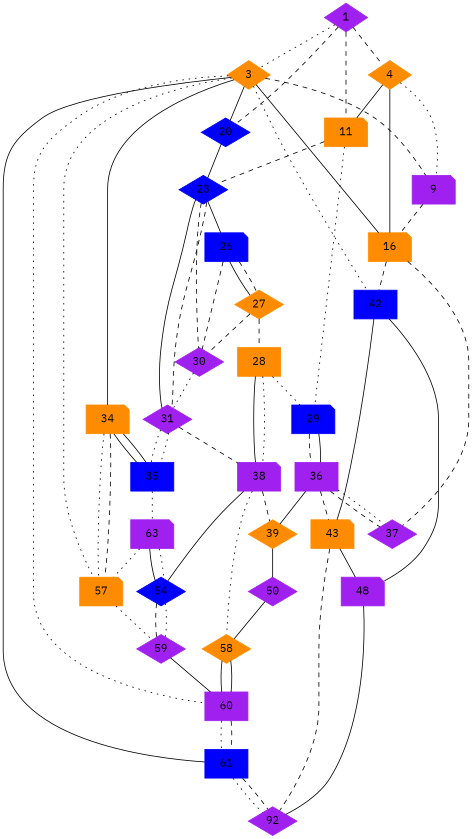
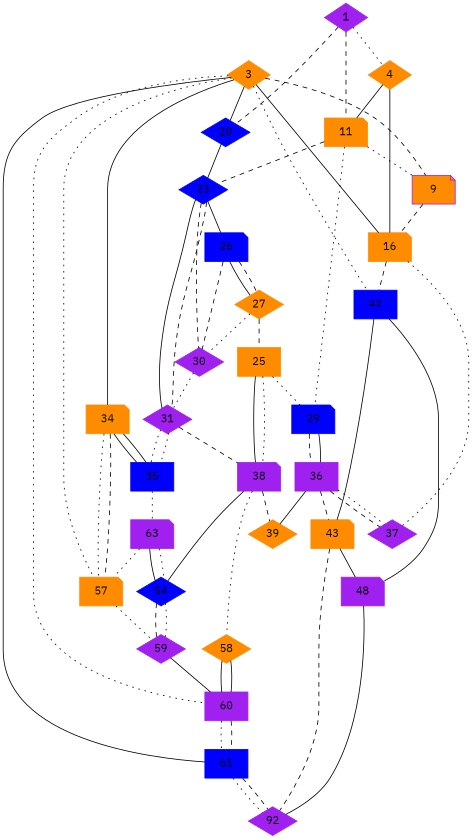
(297, 46) -> none
(368, 46) -> (368, 46)
(433, 123) -> (384, 157)
(434, 190) -> (434, 190)
(229, 333) -> (229, 333)
(259, 362) -> (259, 362)
(469, 395) -> (469, 395)
(273, 592) -> none
